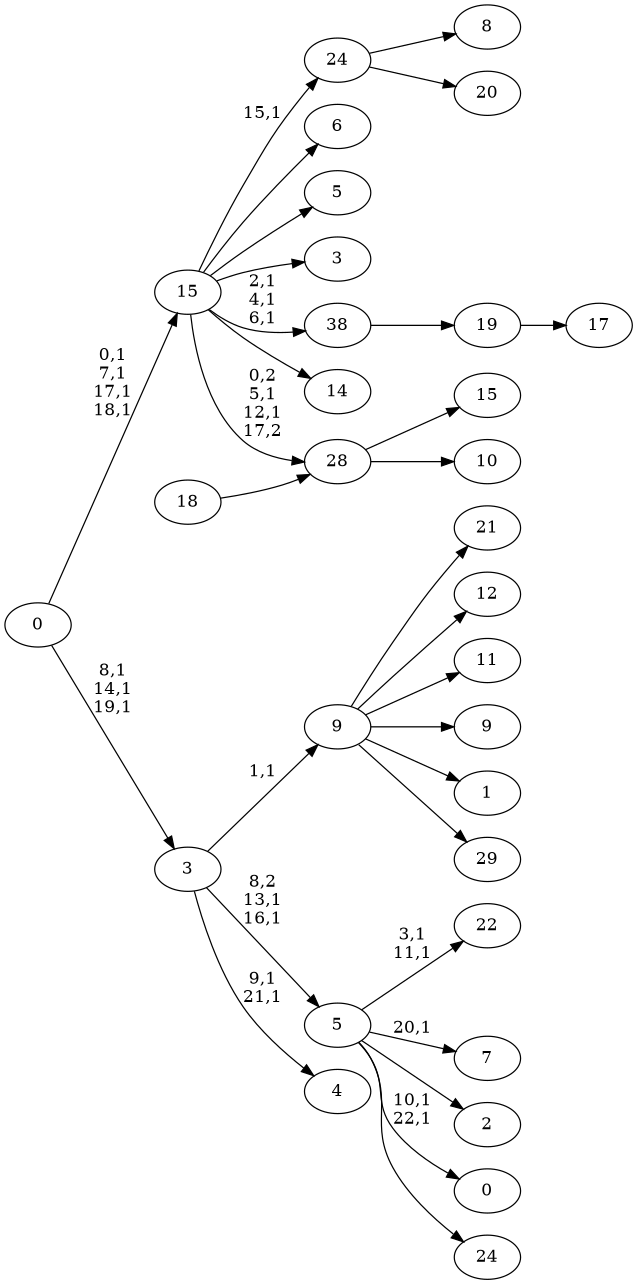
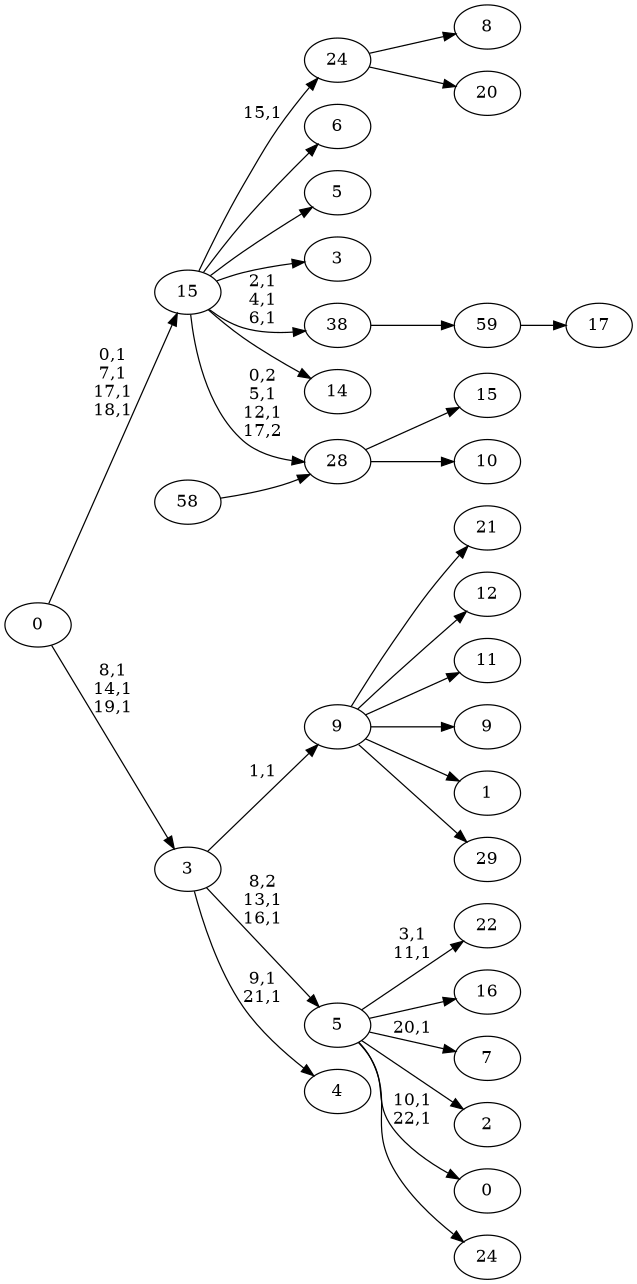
(487, 325) -> (487, 325)
(188, 502) -> (188, 502)
none -> (487, 992)
